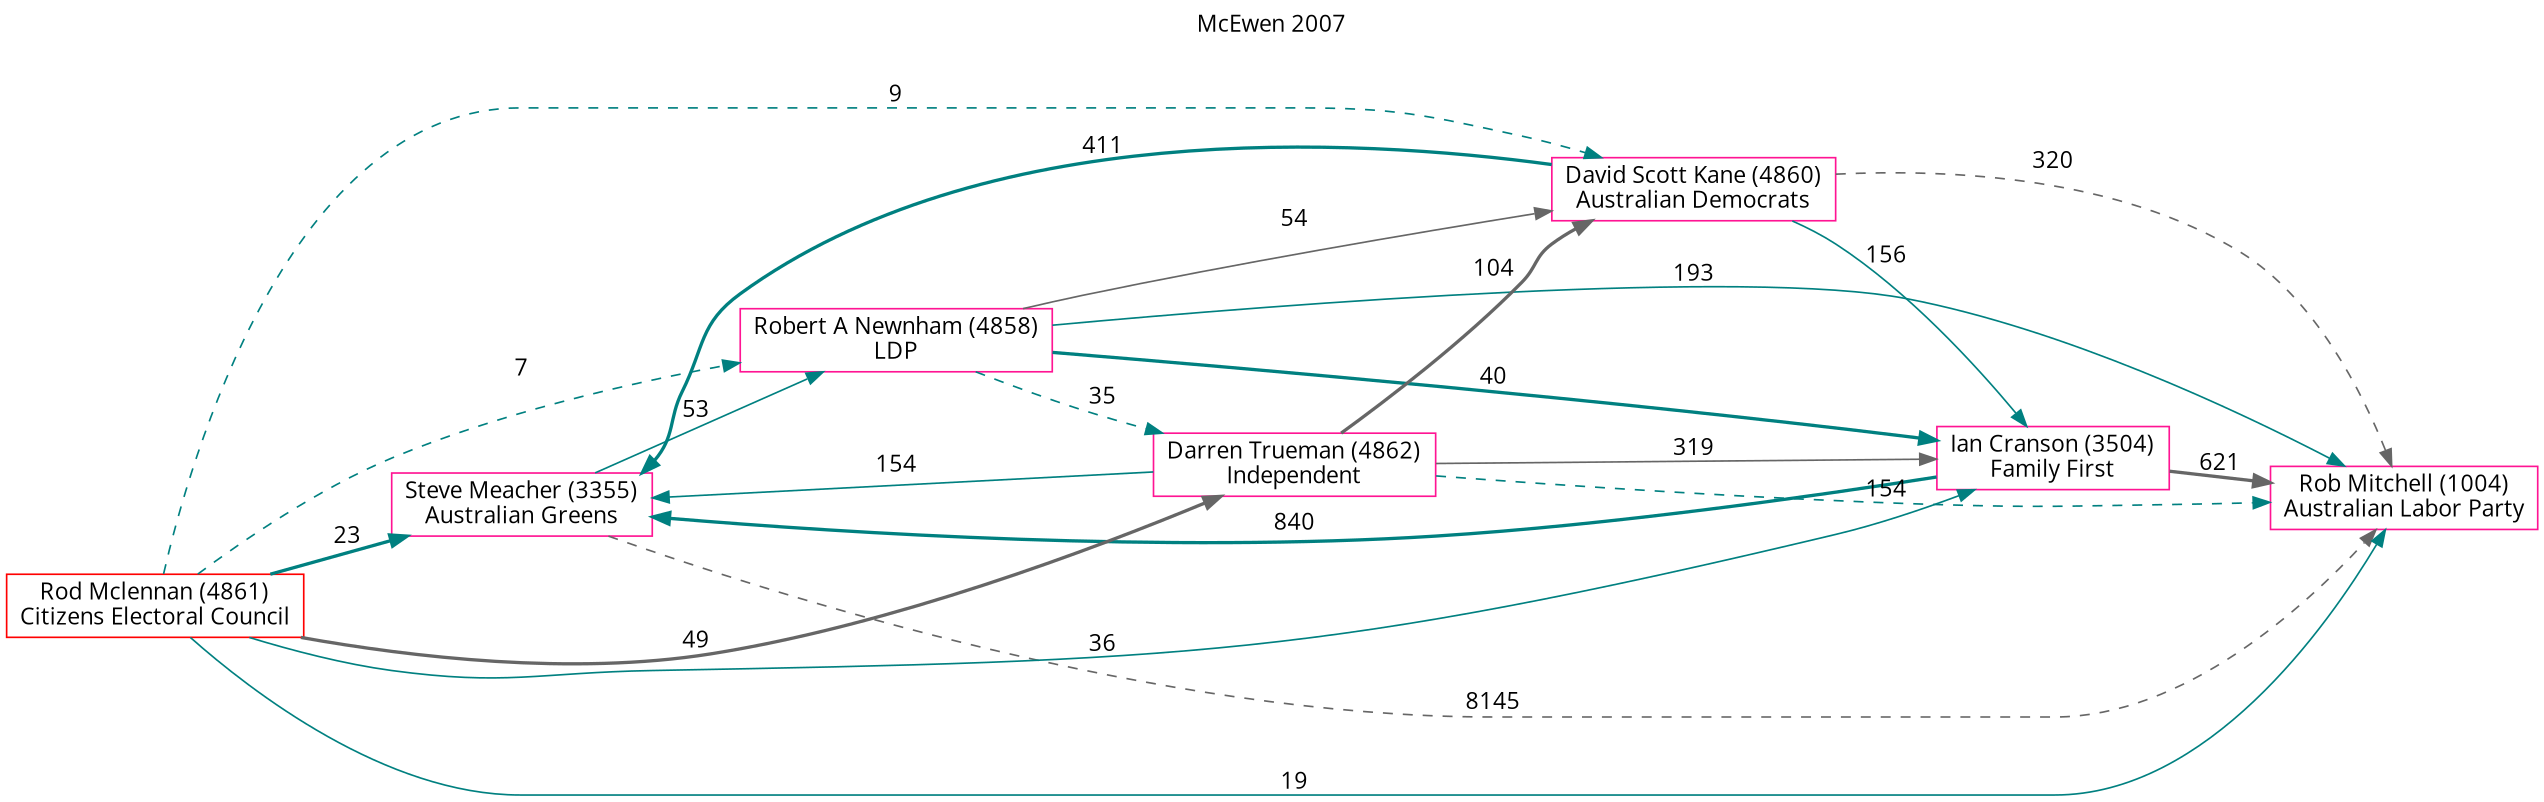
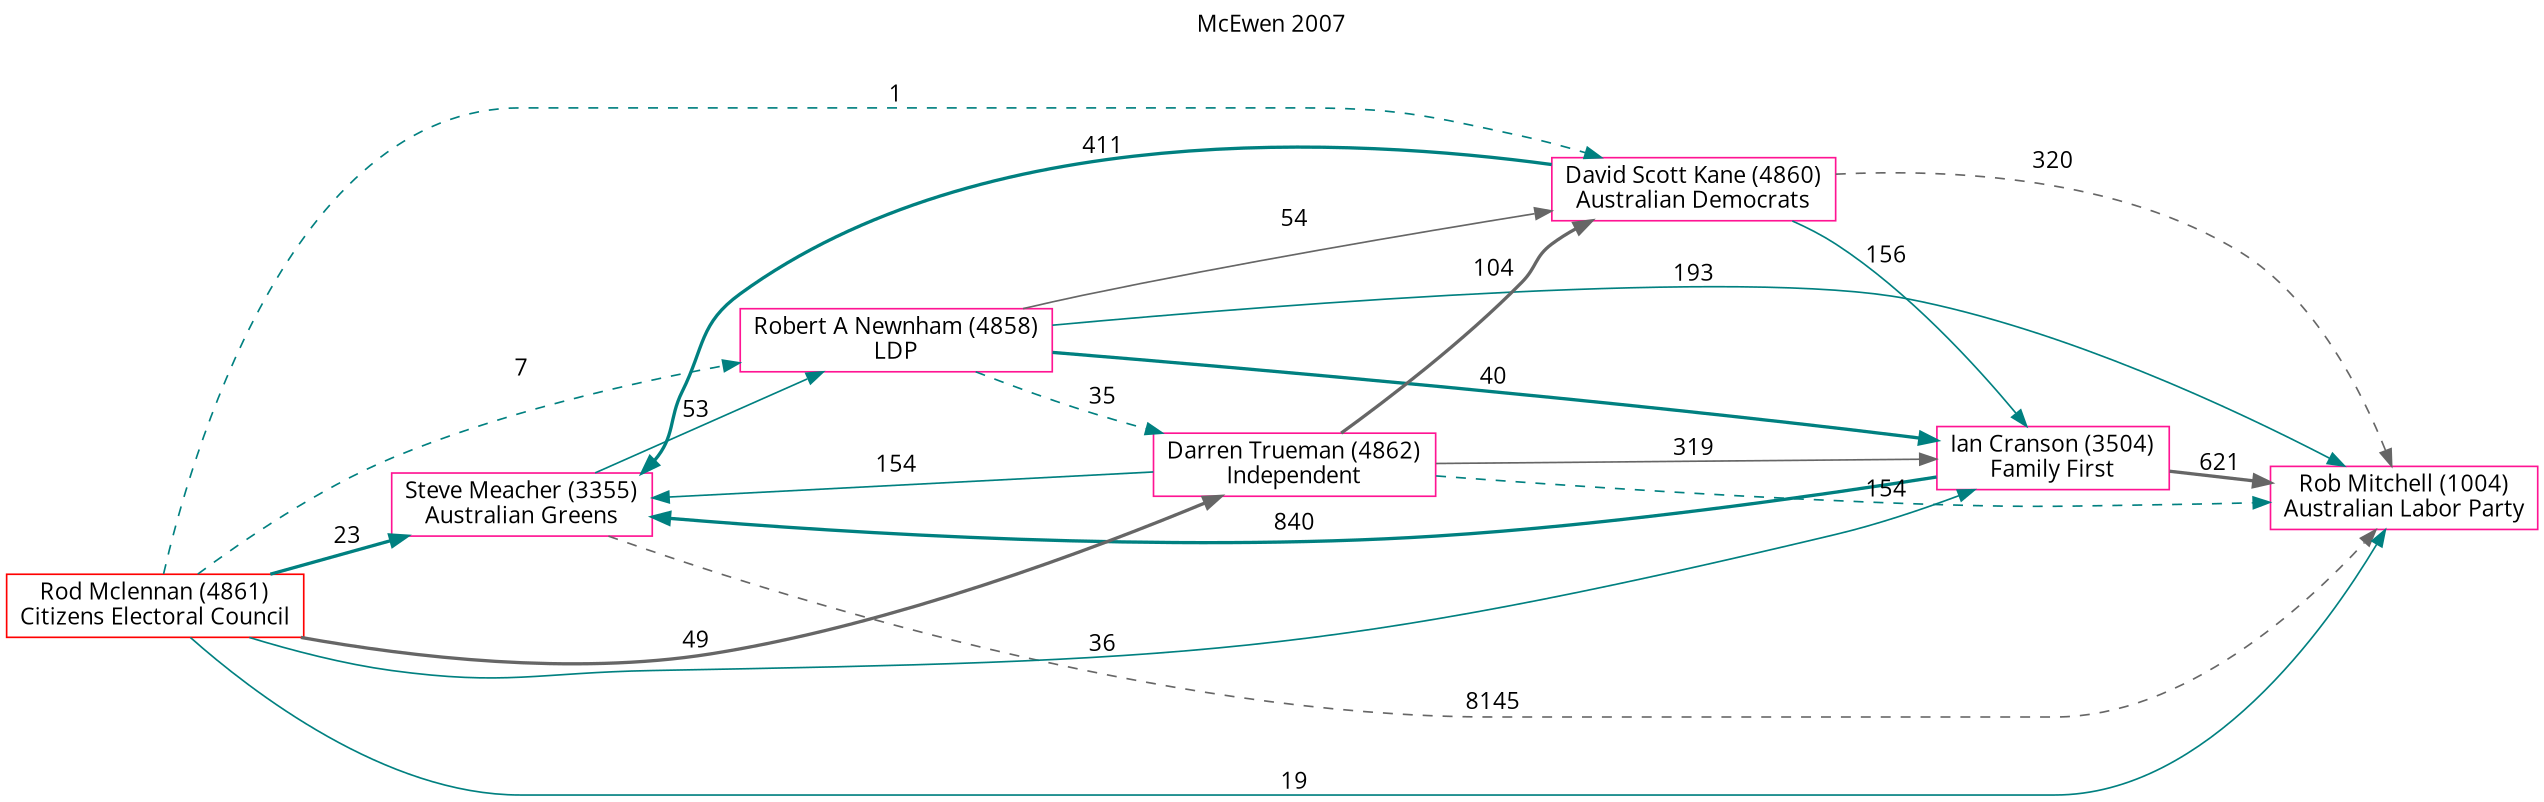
(896, 95) -> (896, 95)
